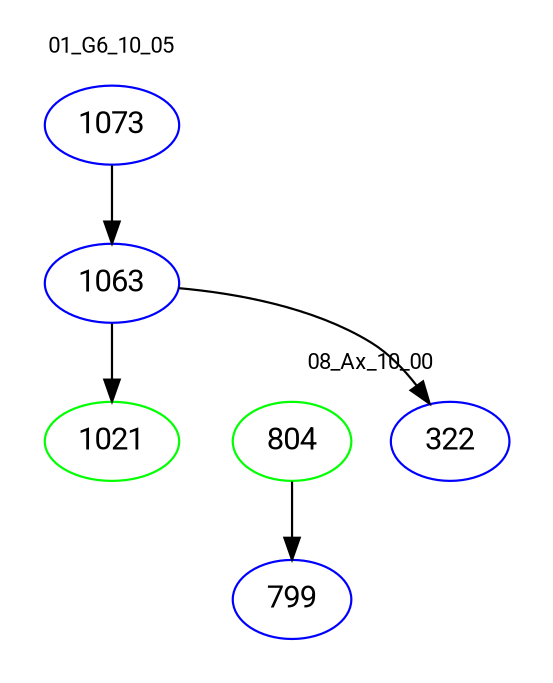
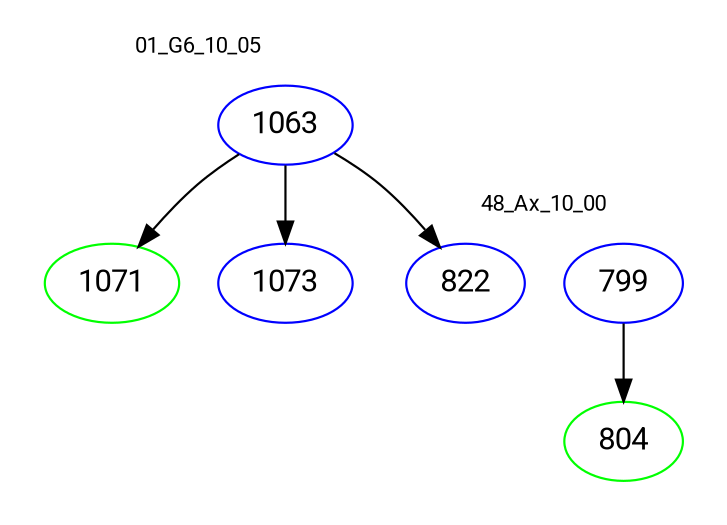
(112, 193) -> (285, 193)
(371, 363) -> (545, 205)
(112, 441) -> (112, 283)
(450, 441) -> (466, 283)
(292, 510) -> (624, 352)
